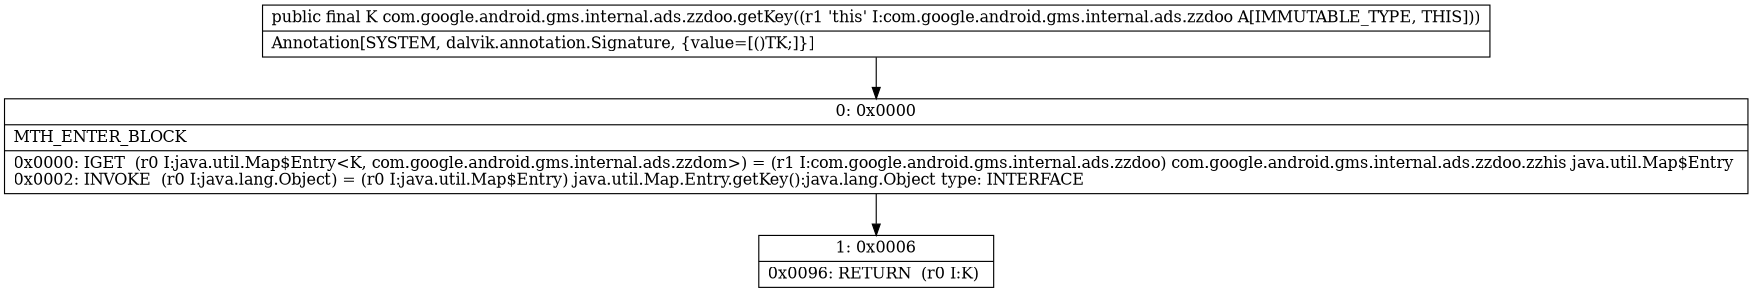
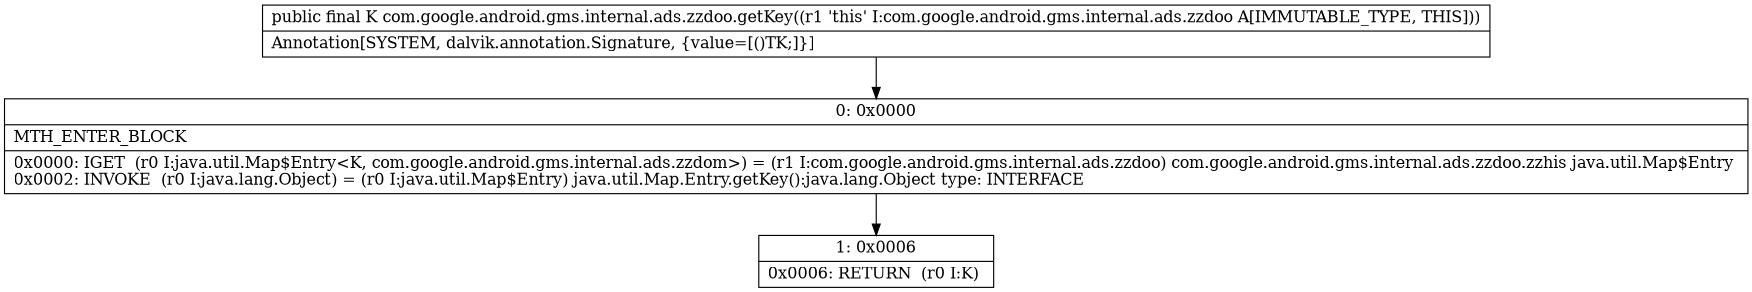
(876, 274) -> (876, 274)
